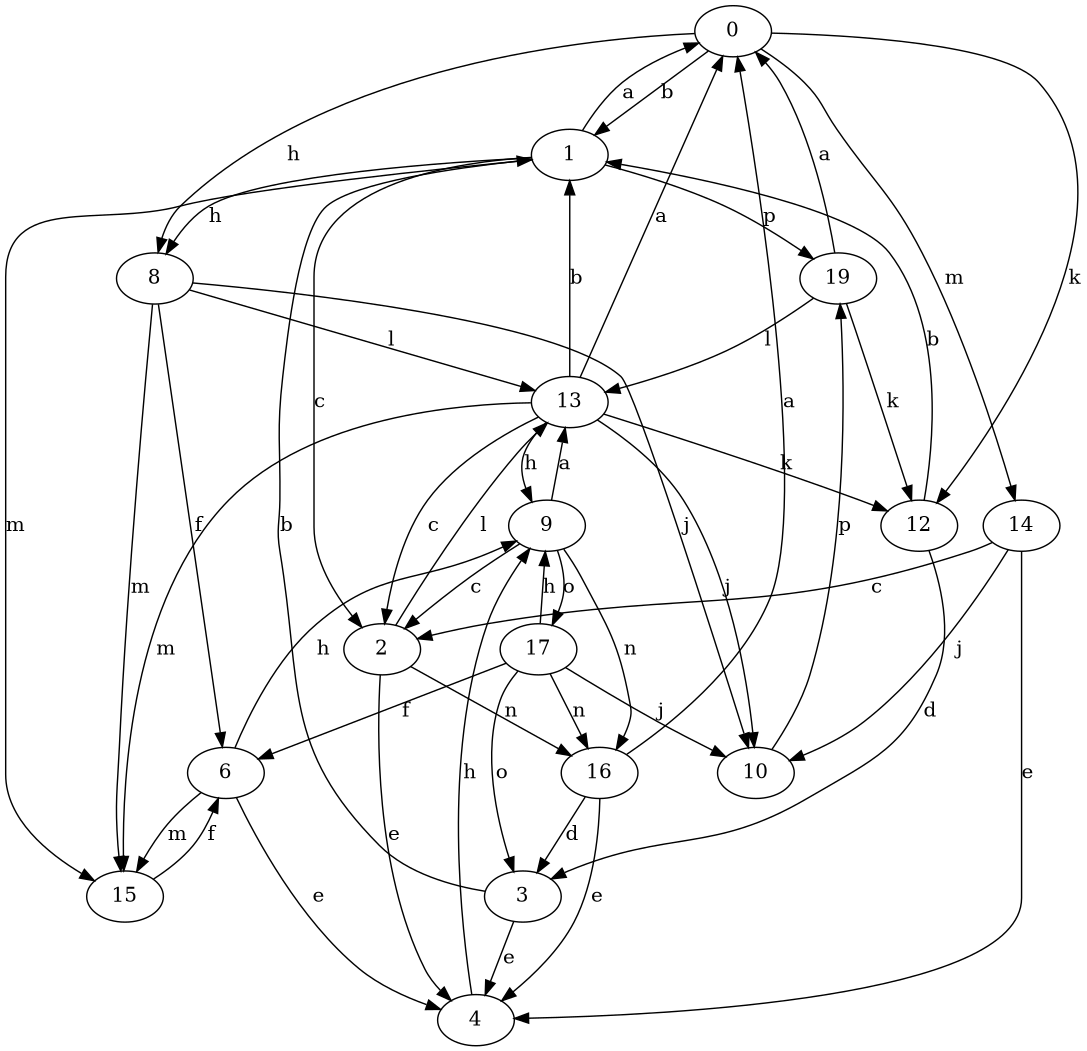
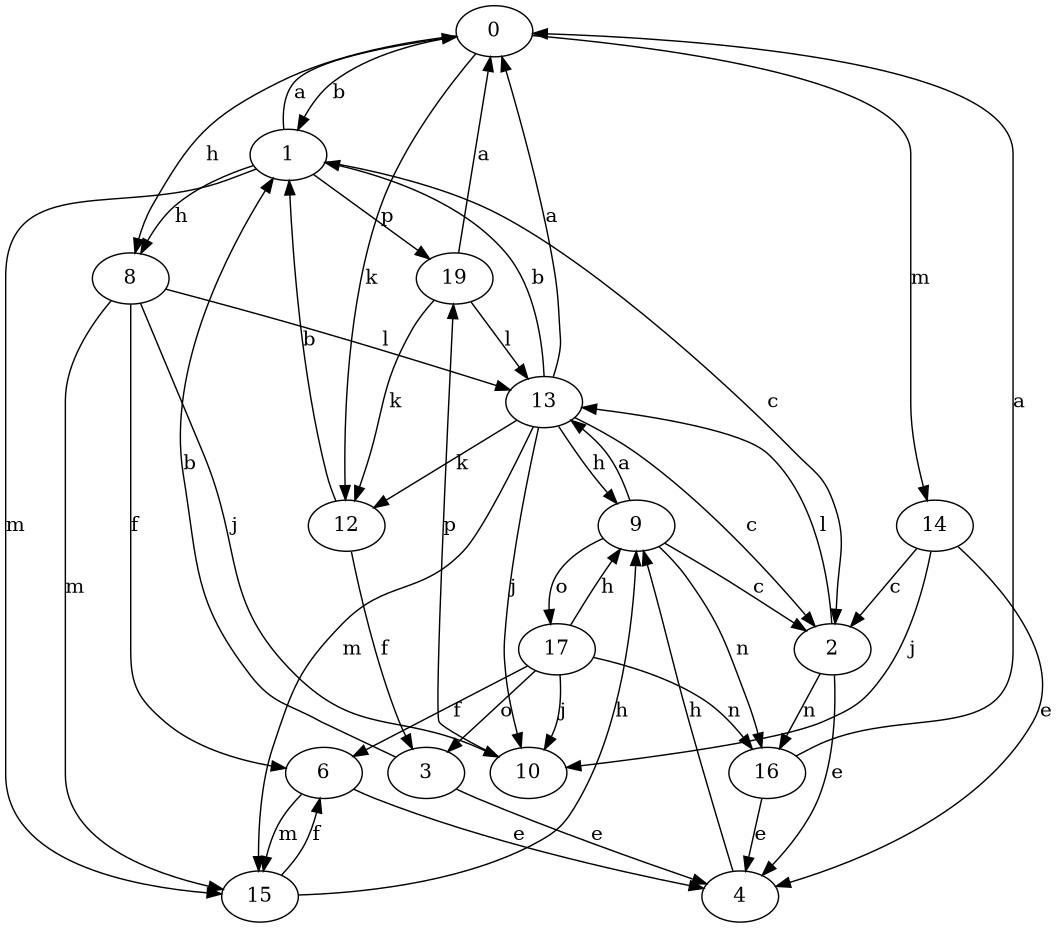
(331, 613) -> (569, 816)
(931, 711) -> (385, 649)
(565, 829) -> none
